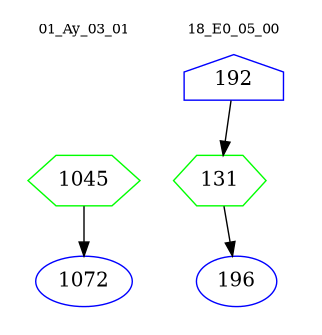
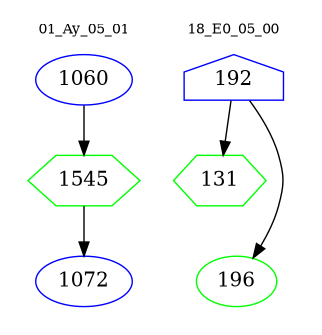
(84, 30) -> (84, 30)
none -> (84, 80)
(84, 181) -> (84, 181)
(227, 224) -> (282, 172)
(237, 281) -> (237, 281)
